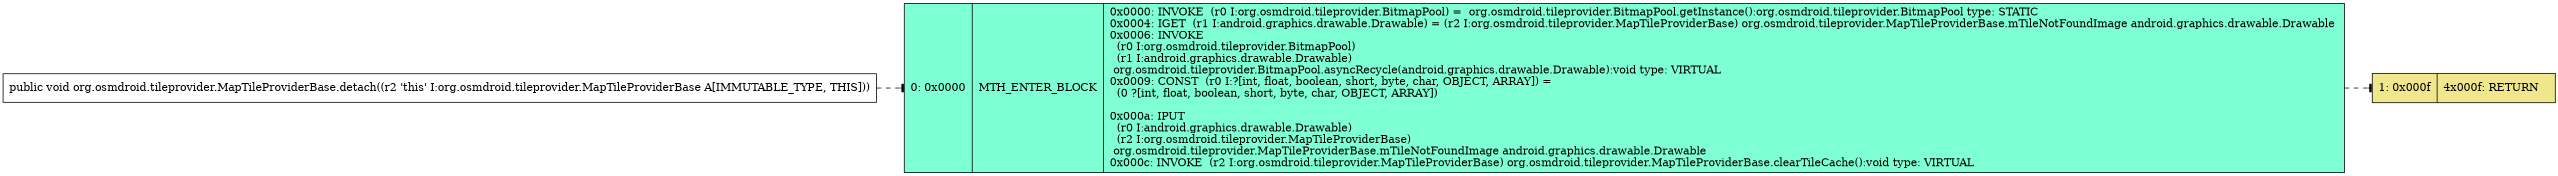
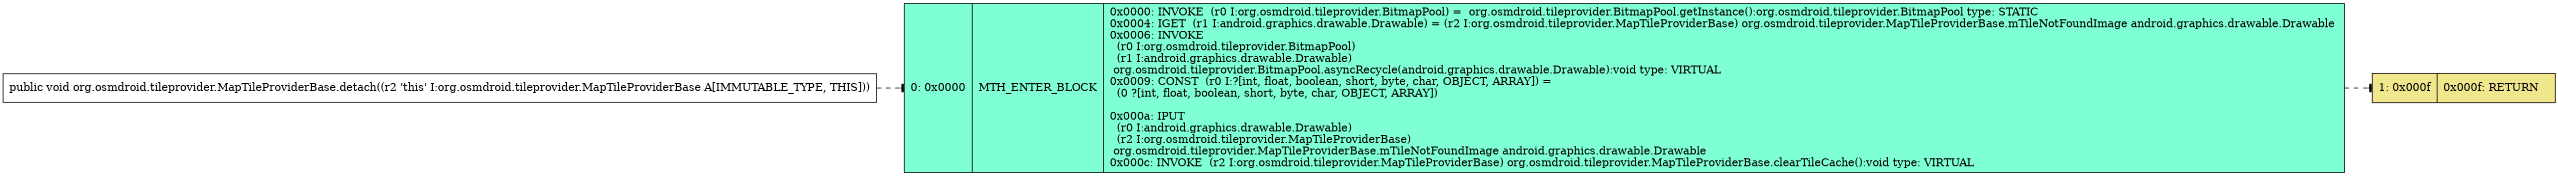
(2496, 88) -> (2496, 88)
